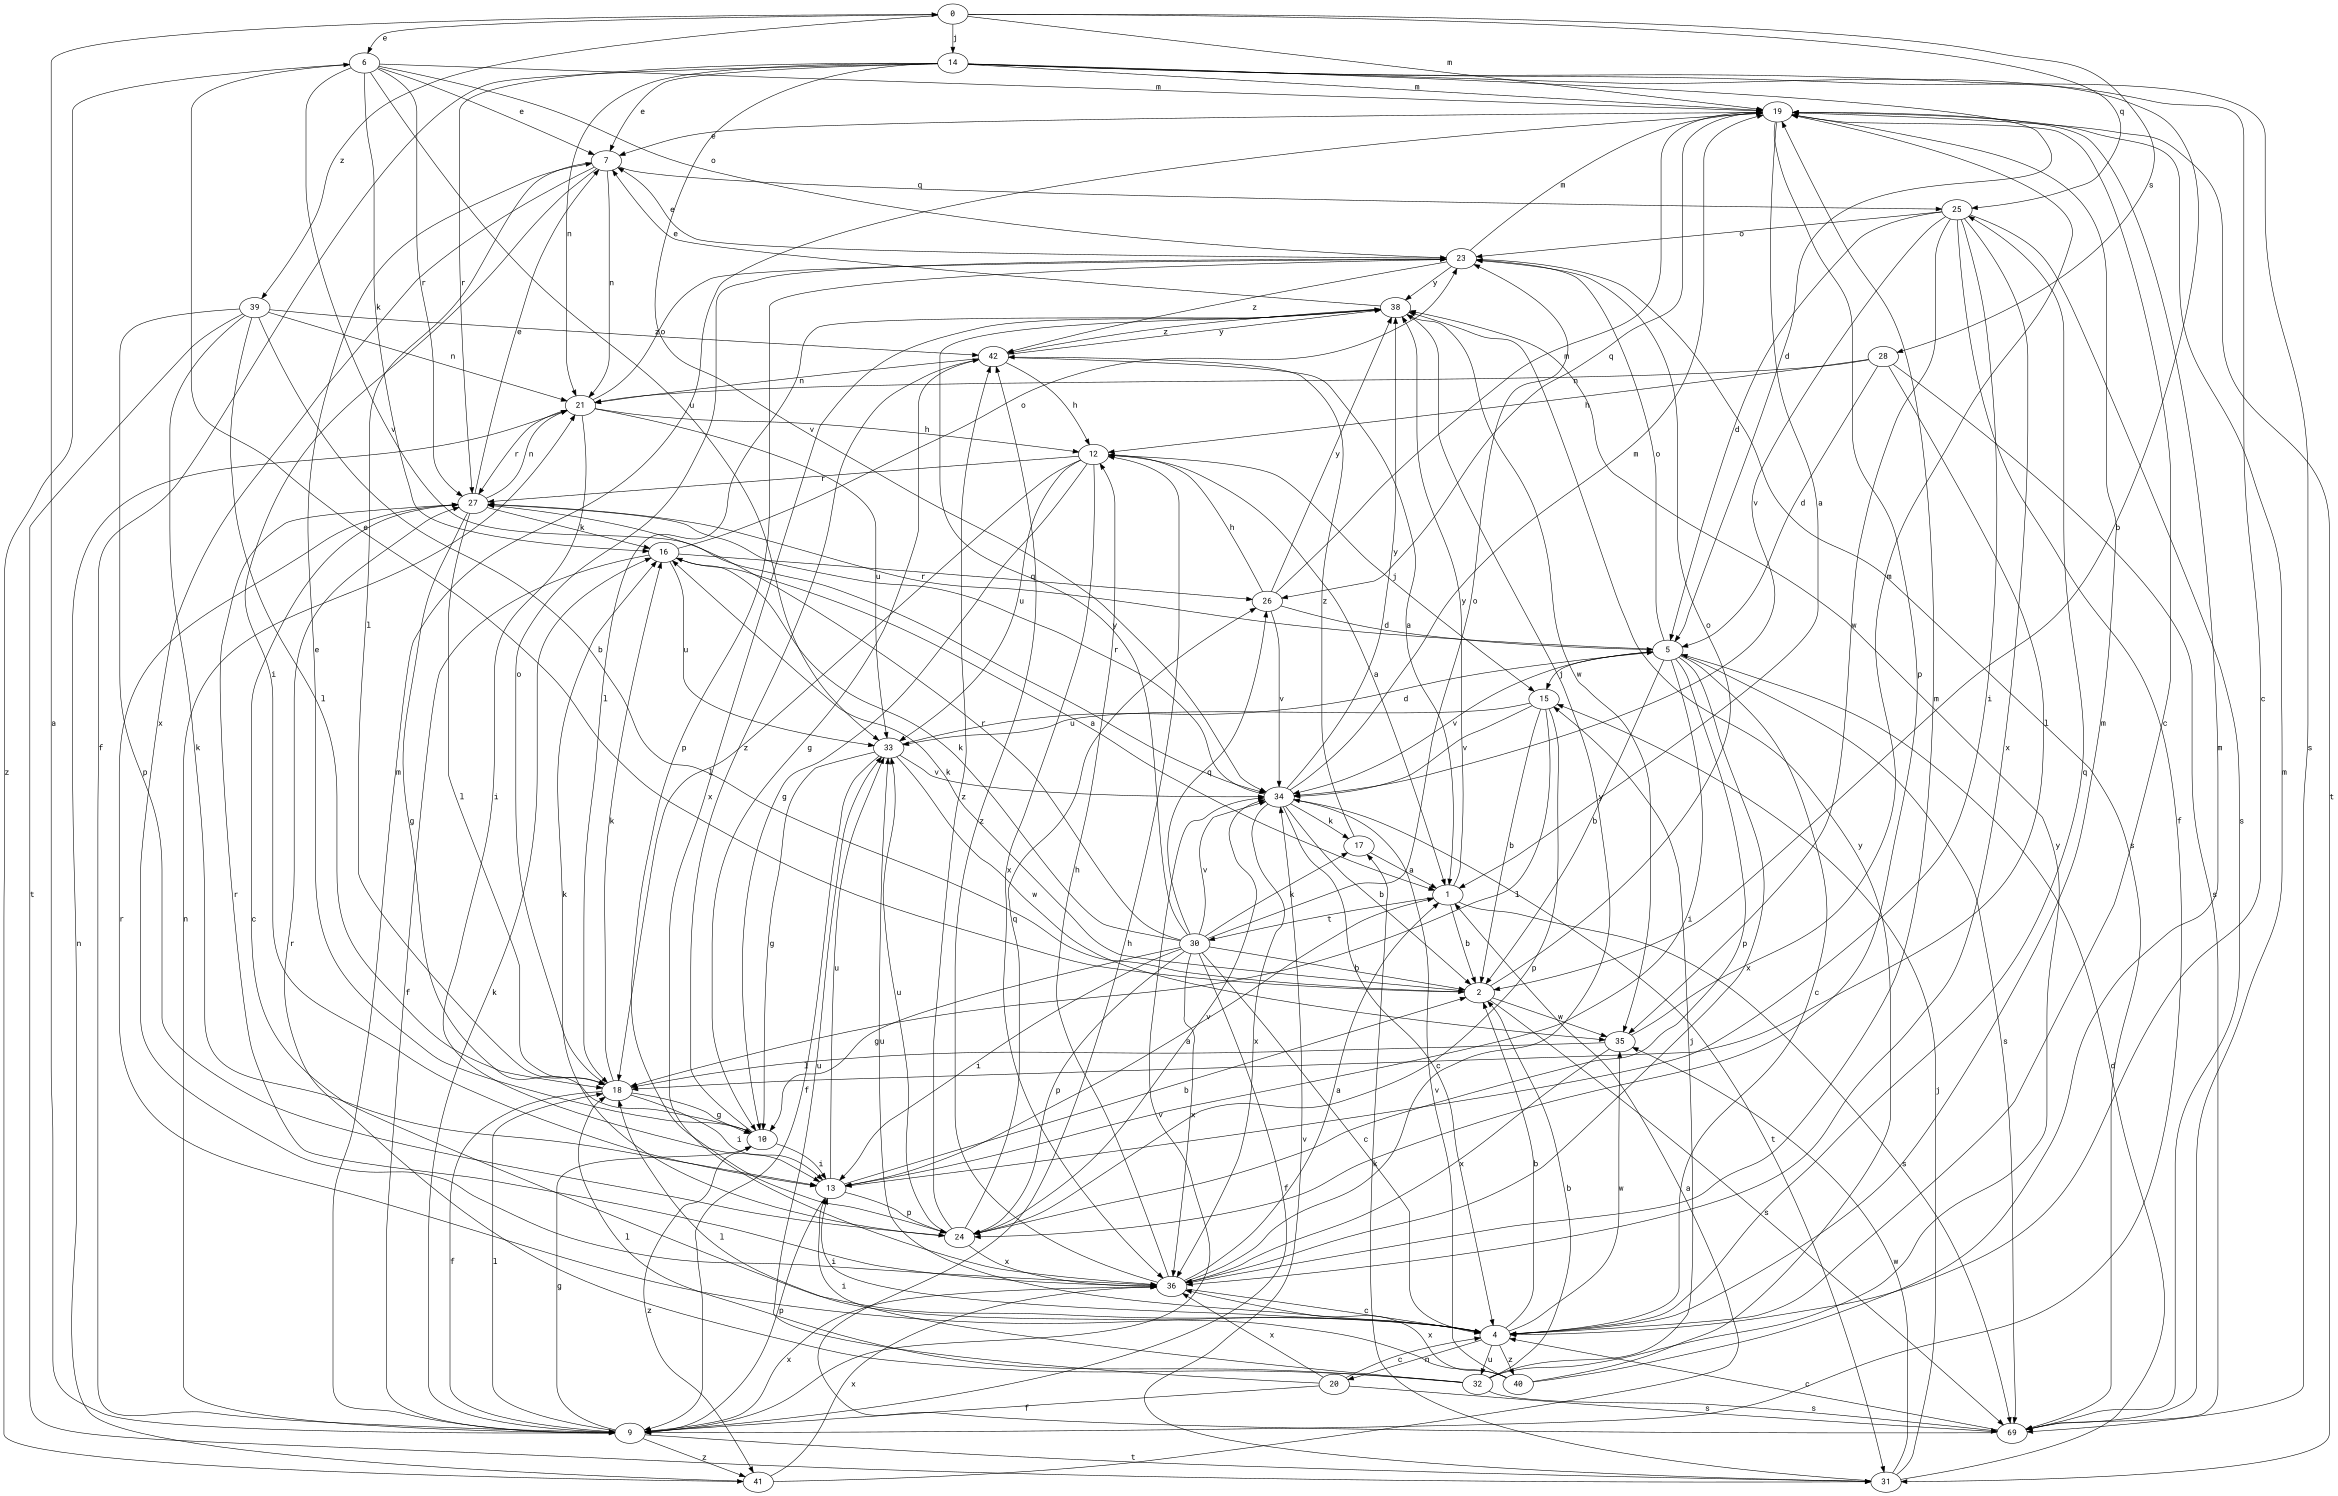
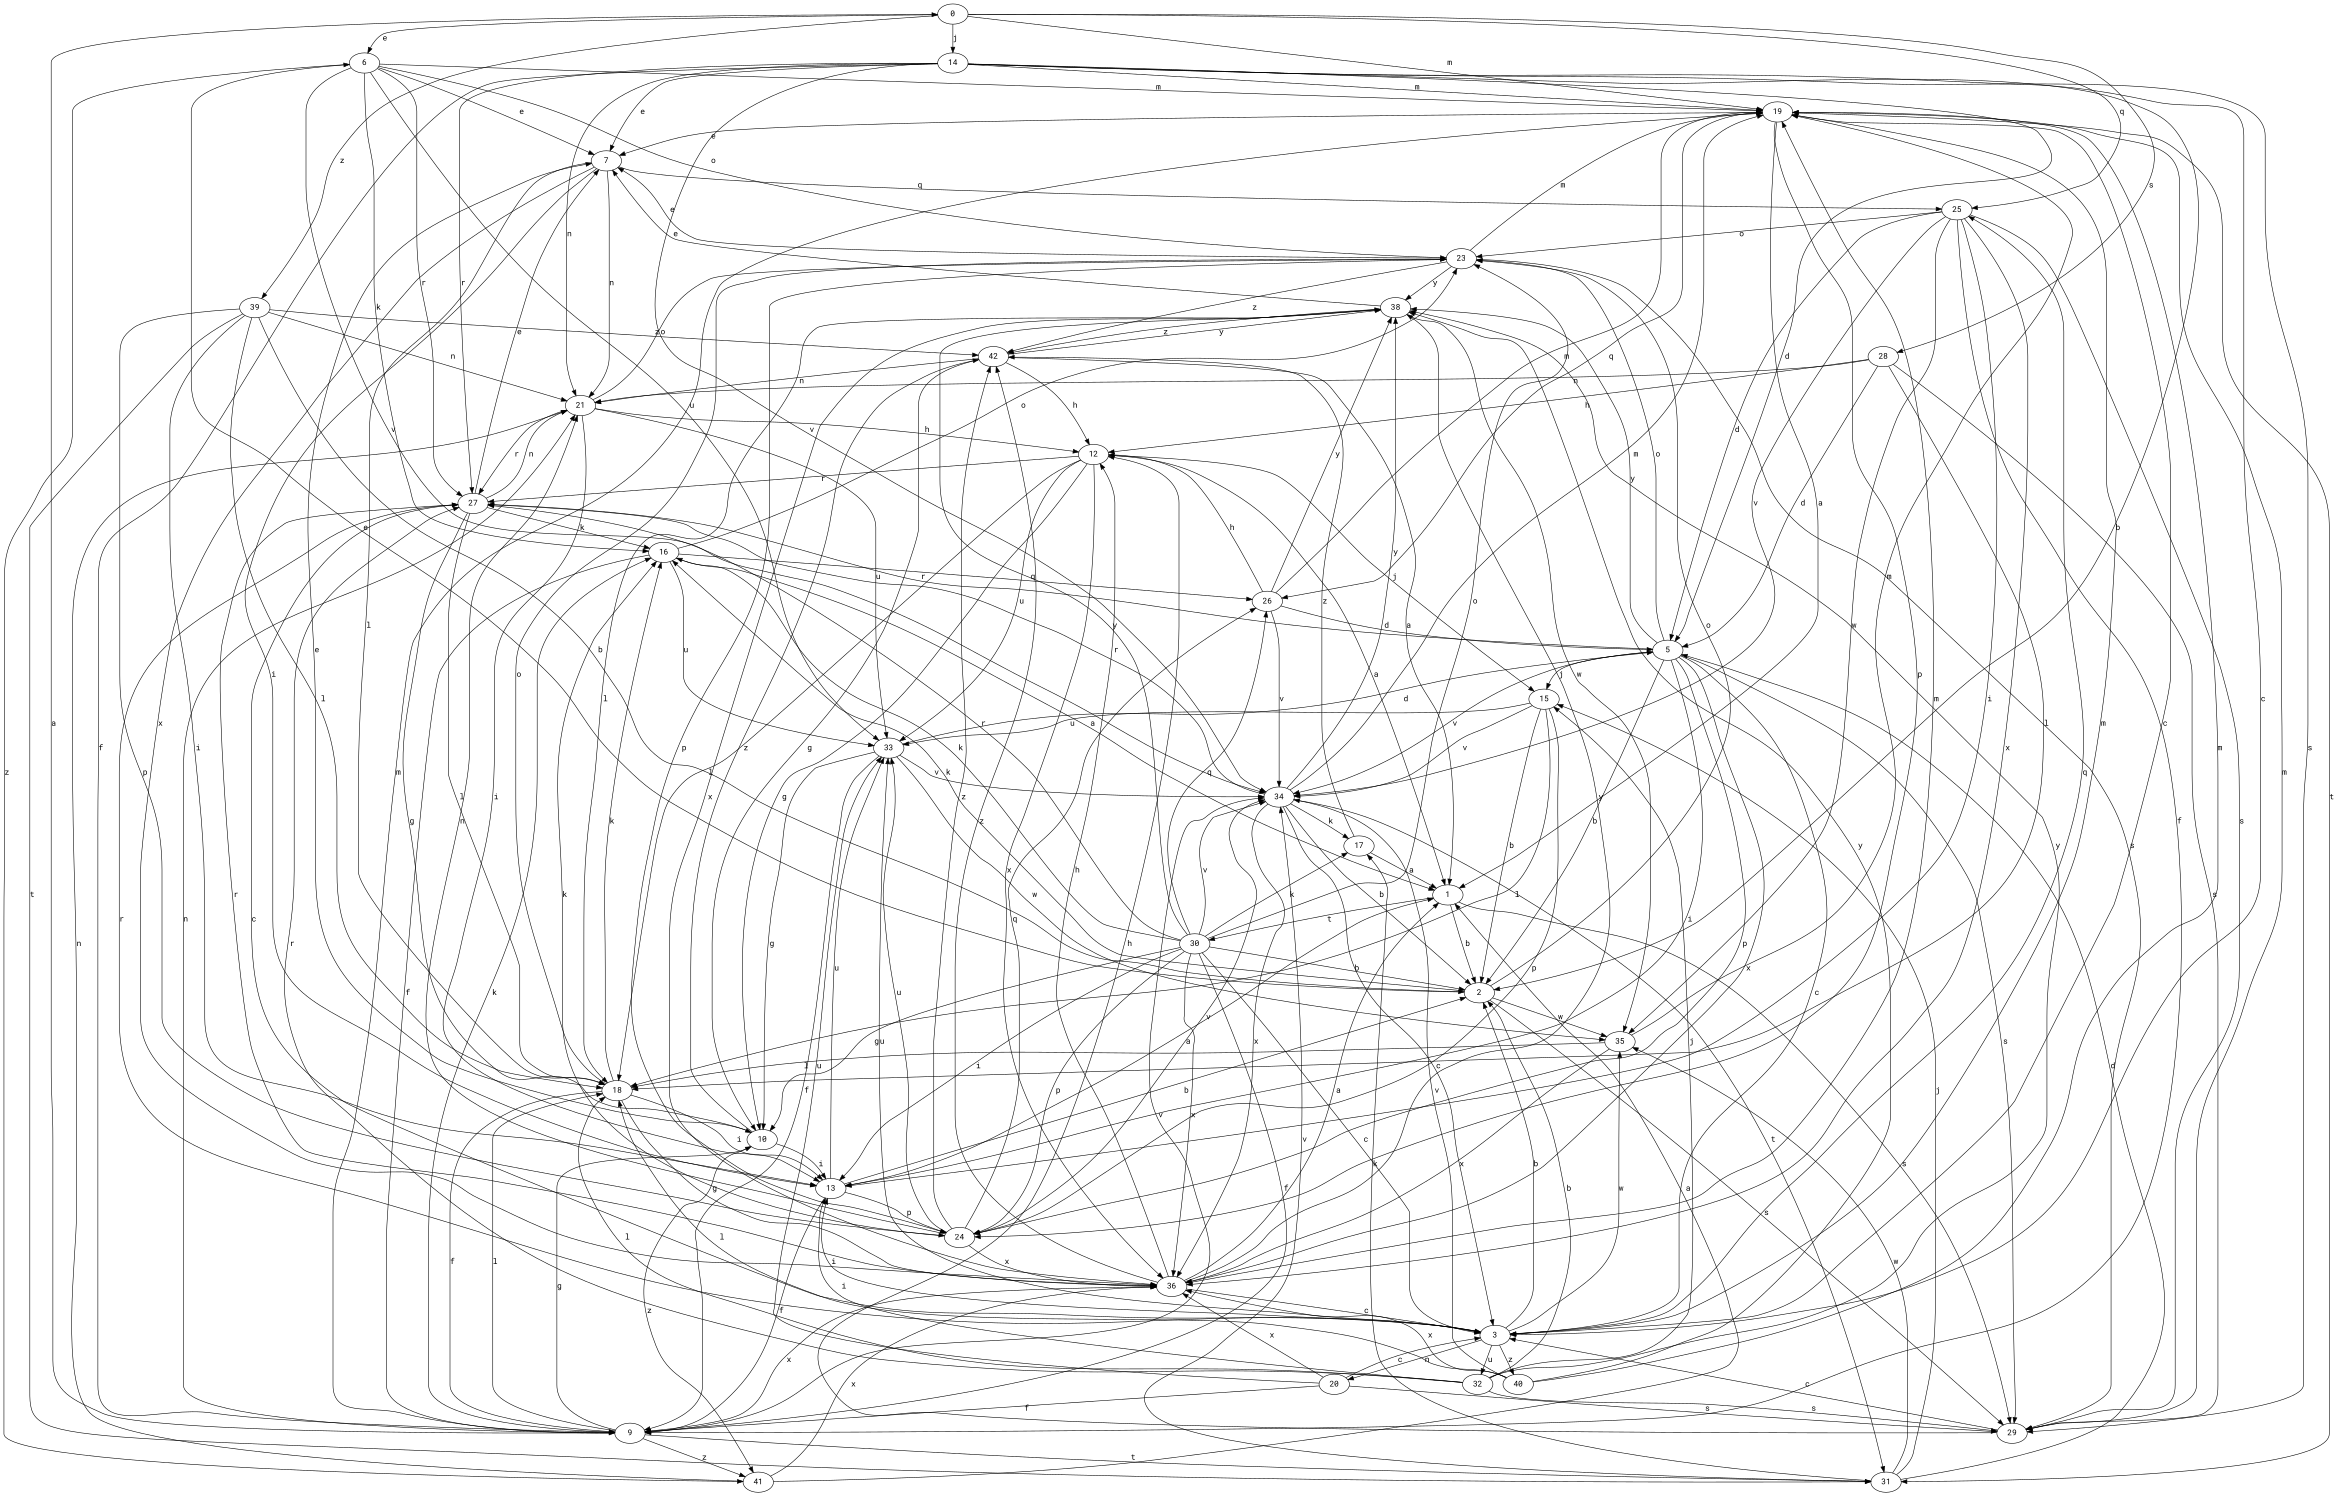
(1460, 600) -> (1617, 411)
(198, 748) -> (198, 748)
none -> (427, 999)
(690, 1106) -> (862, 1248)
(782, 1311) -> (782, 1311)
(1495, 1335) -> (1495, 1335)
(2012, 1433) -> (2012, 1433)
